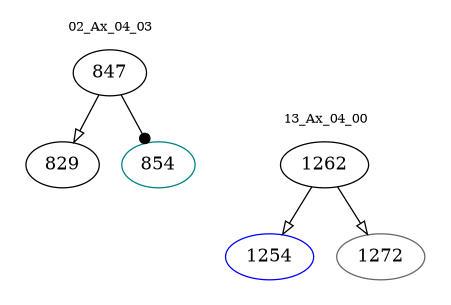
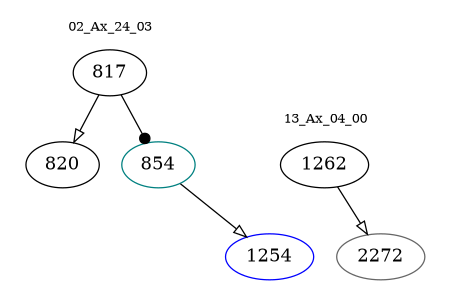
(111, 27) -> (111, 27)
(110, 73) -> (110, 73)
(63, 165) -> (63, 165)
(301, 205) -> (208, 206)
(381, 257) -> (381, 257)
